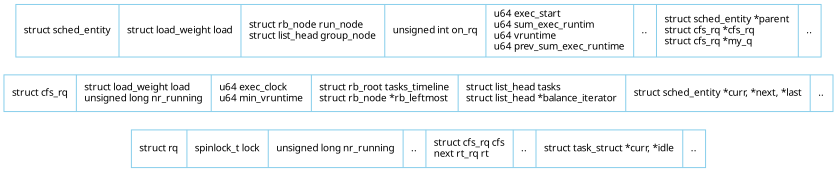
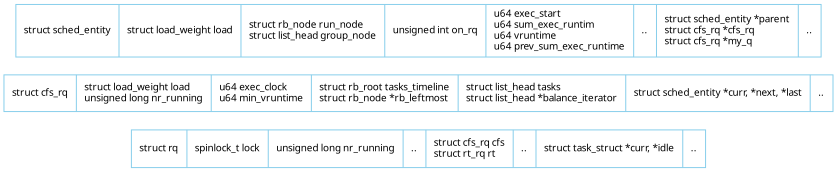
(462, 154) -> (465, 154)
